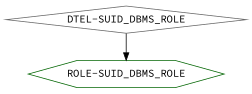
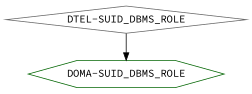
(126, 74) -> (126, 74)
